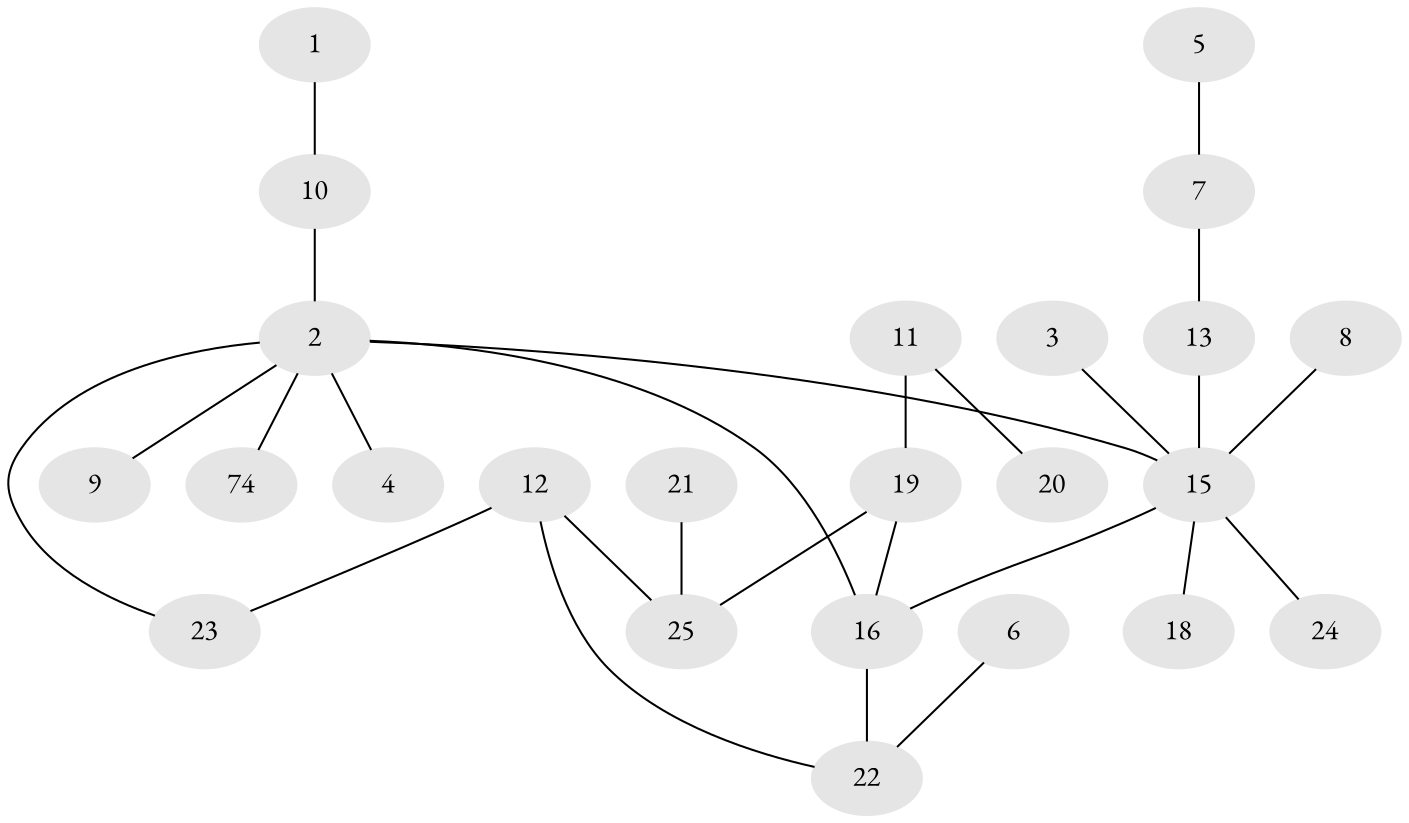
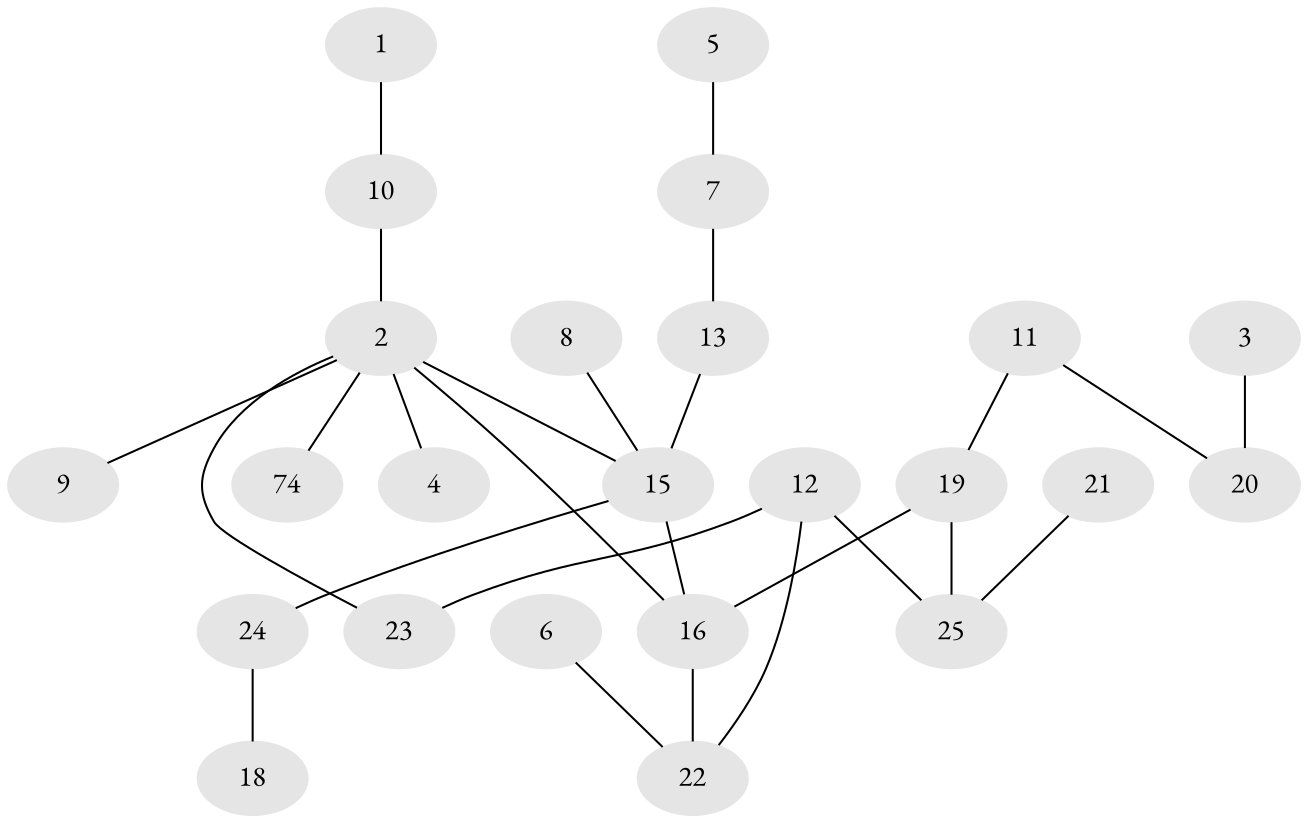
(1125, 411) -> (1245, 412)
(1189, 558) -> (253, 705)
